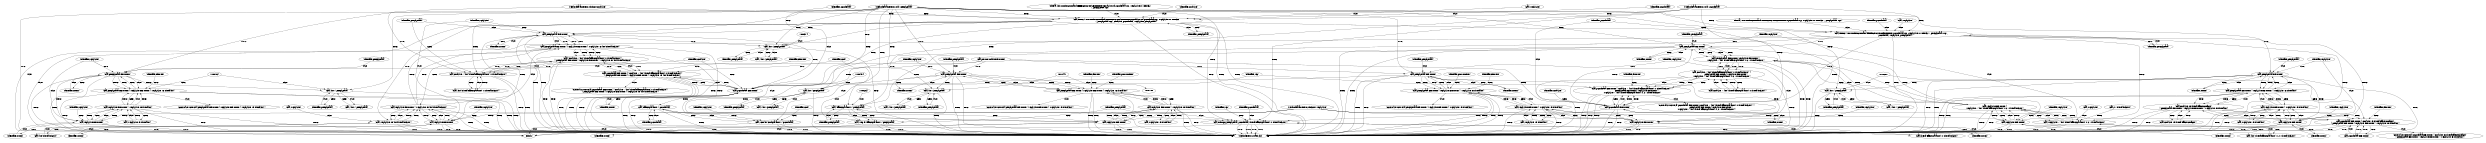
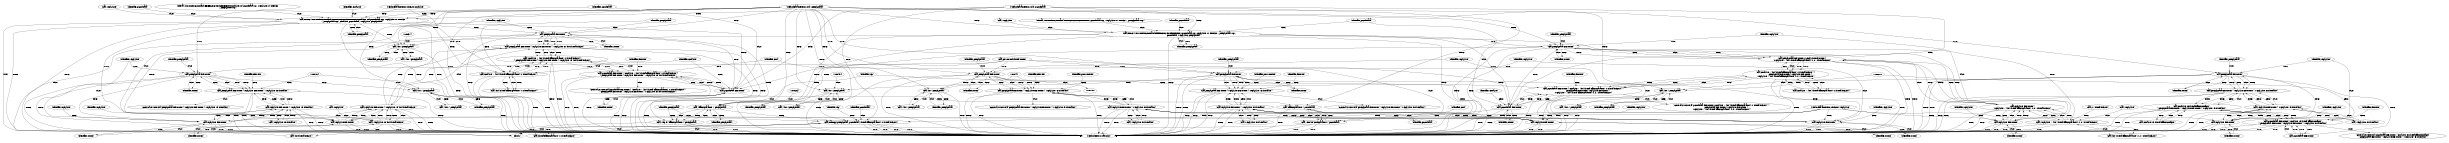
none -> (1401, 13)
